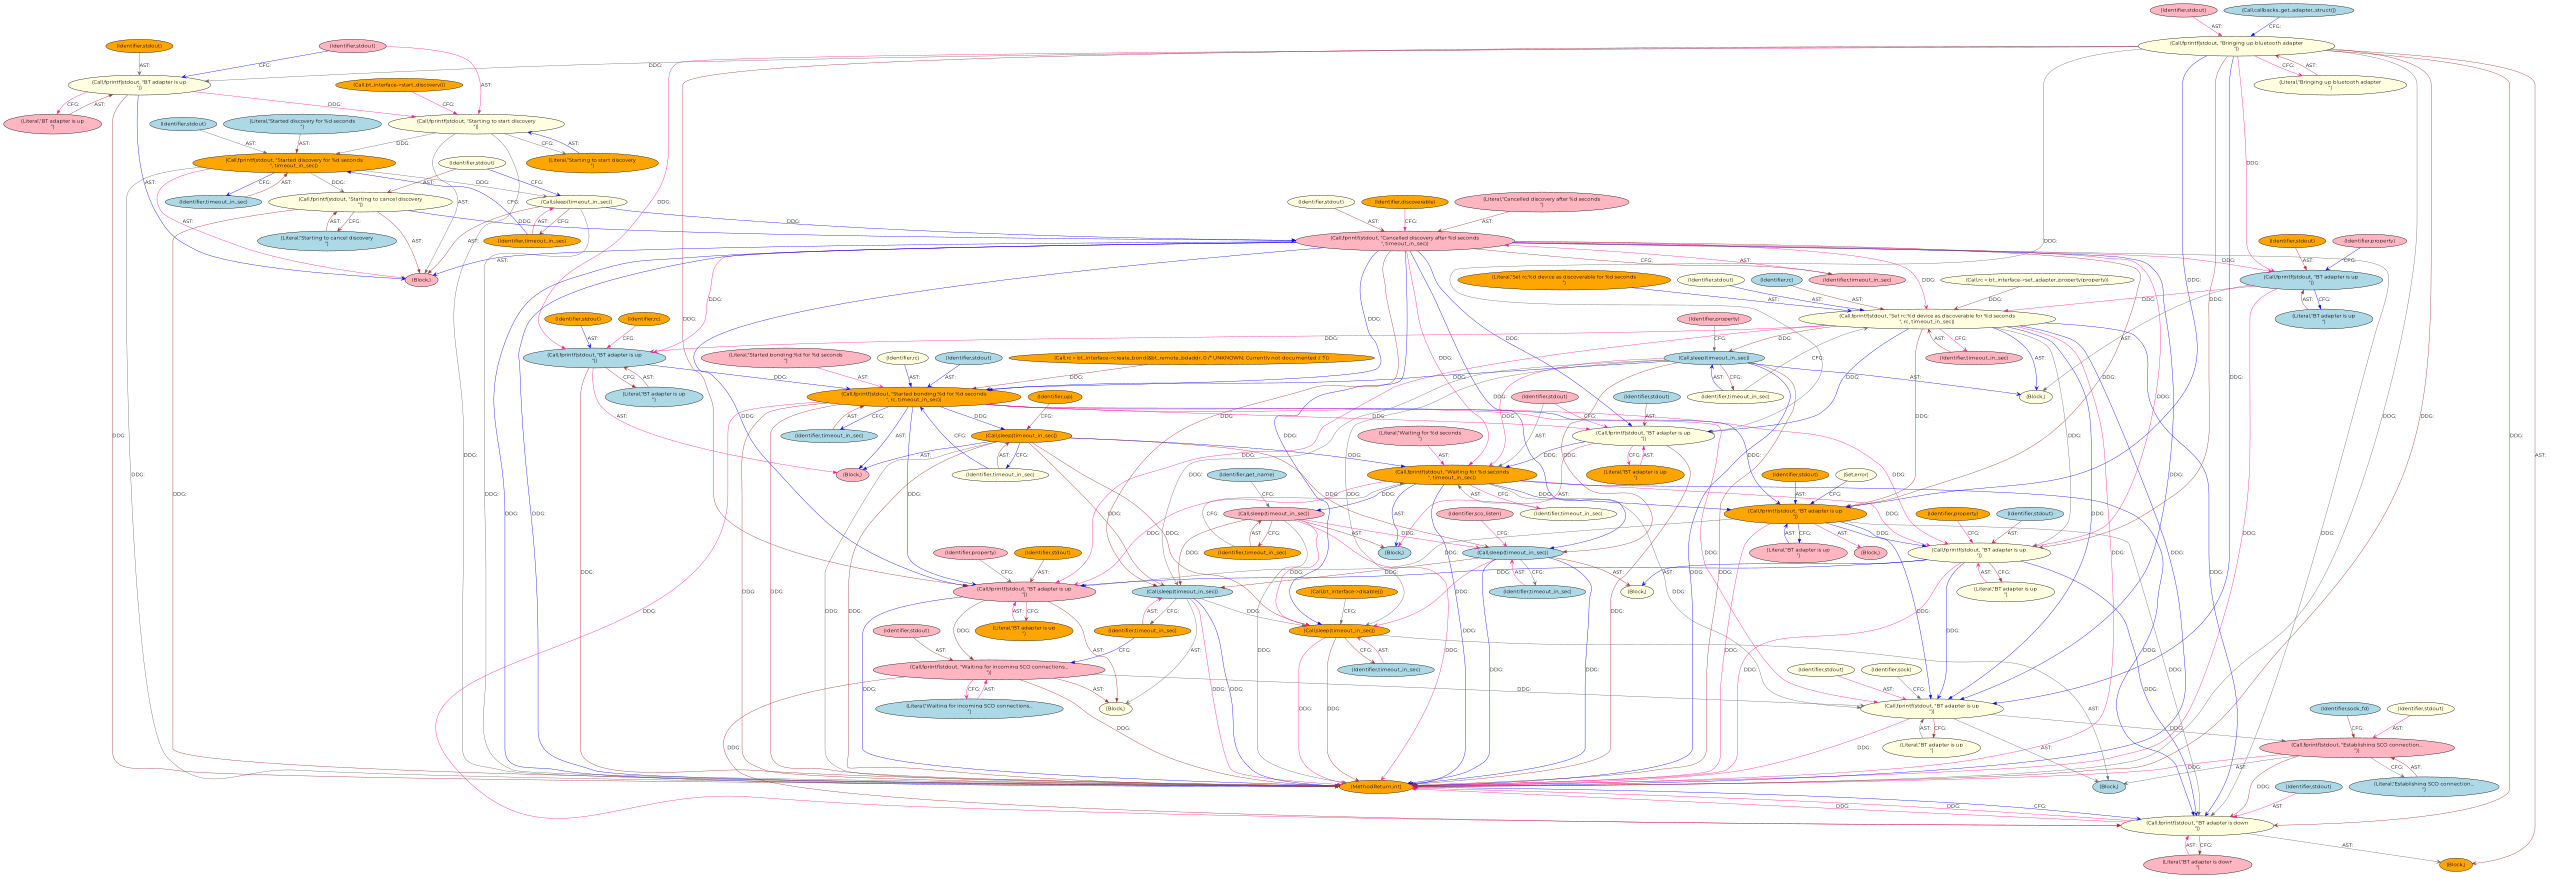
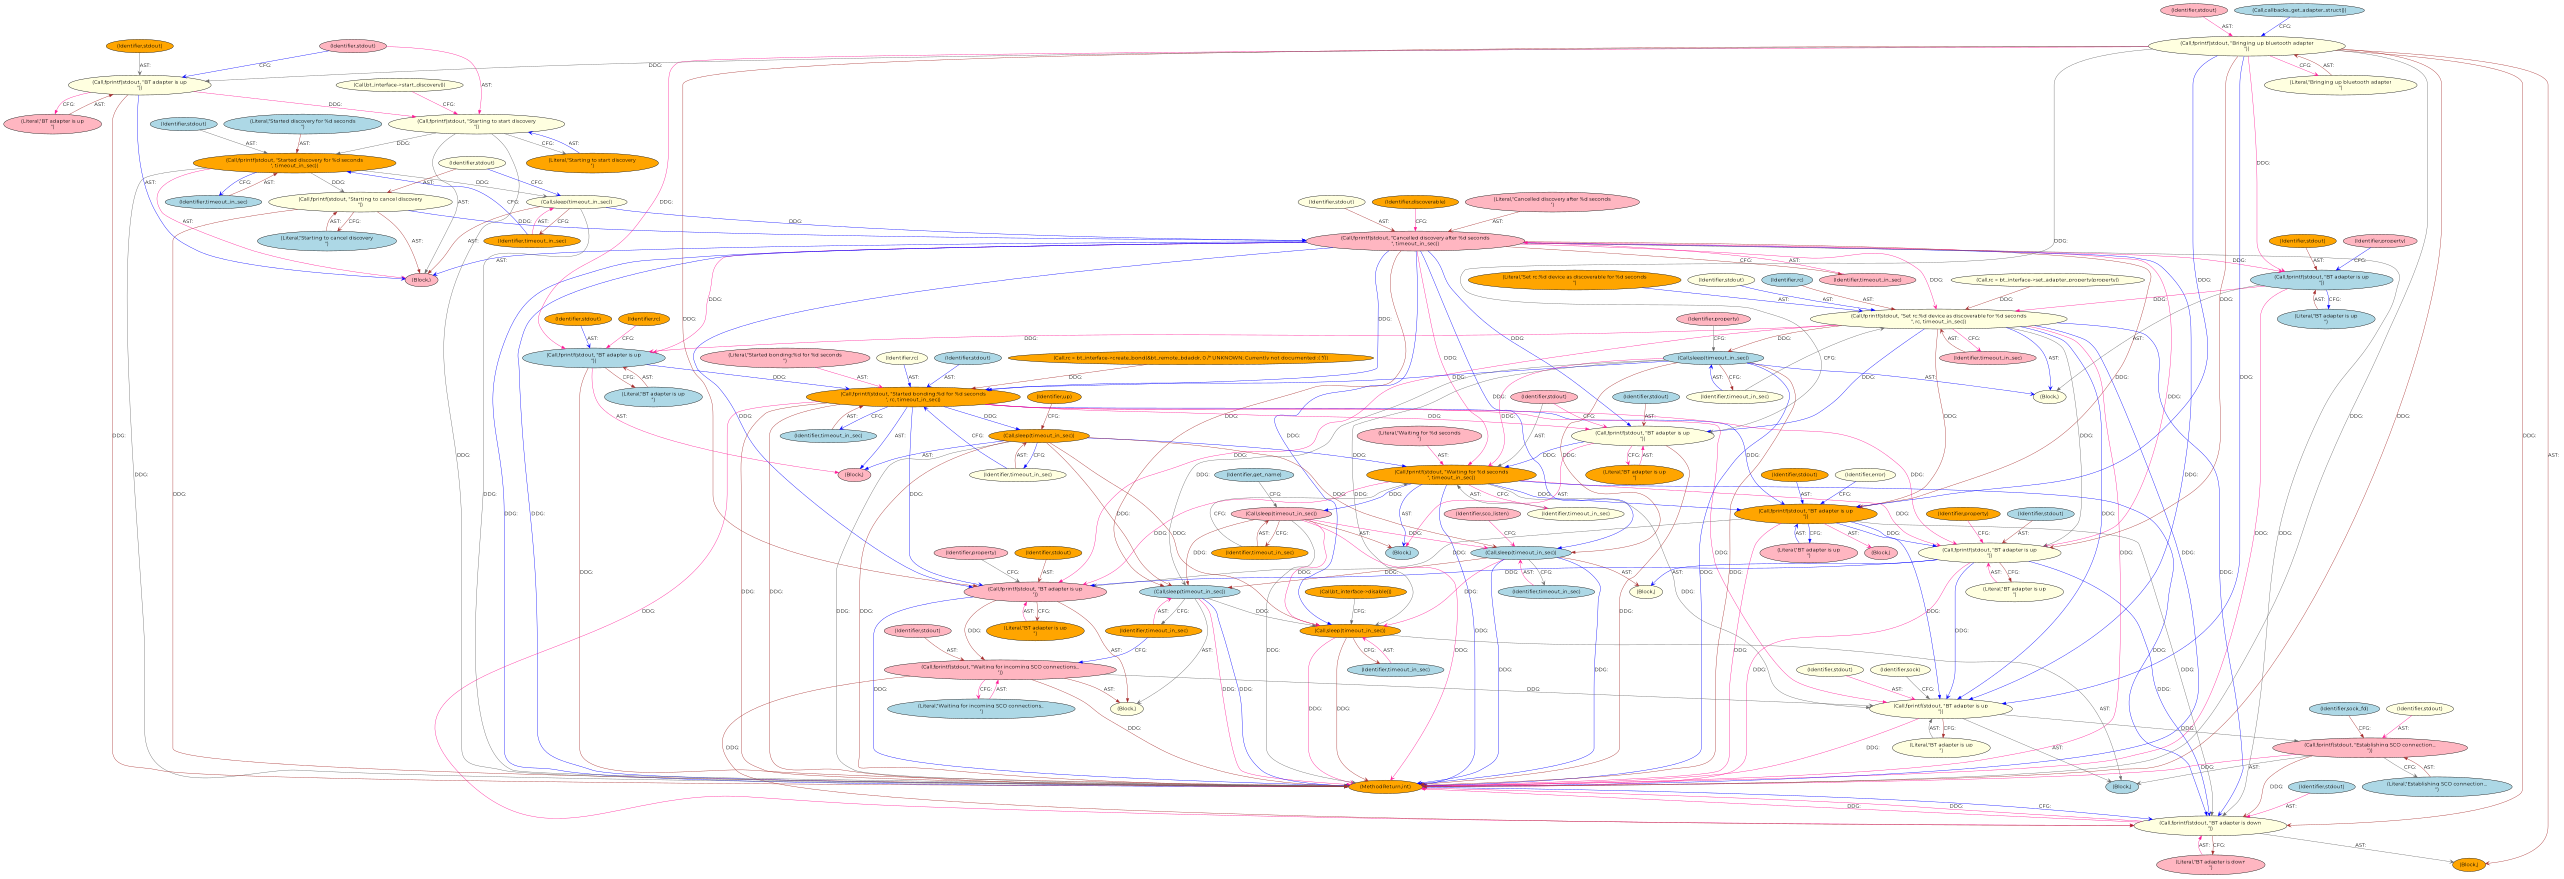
(399, 85) -> (400, 85)
(1856, 475) -> (1865, 475)
